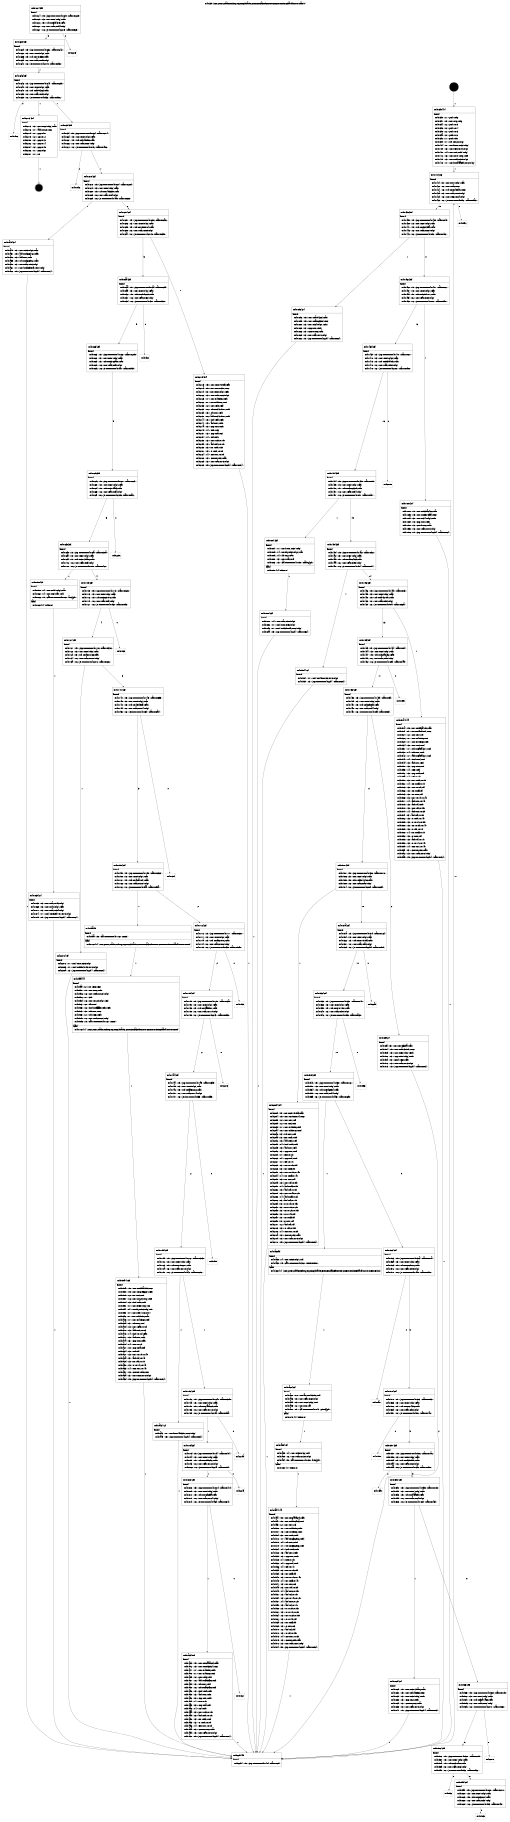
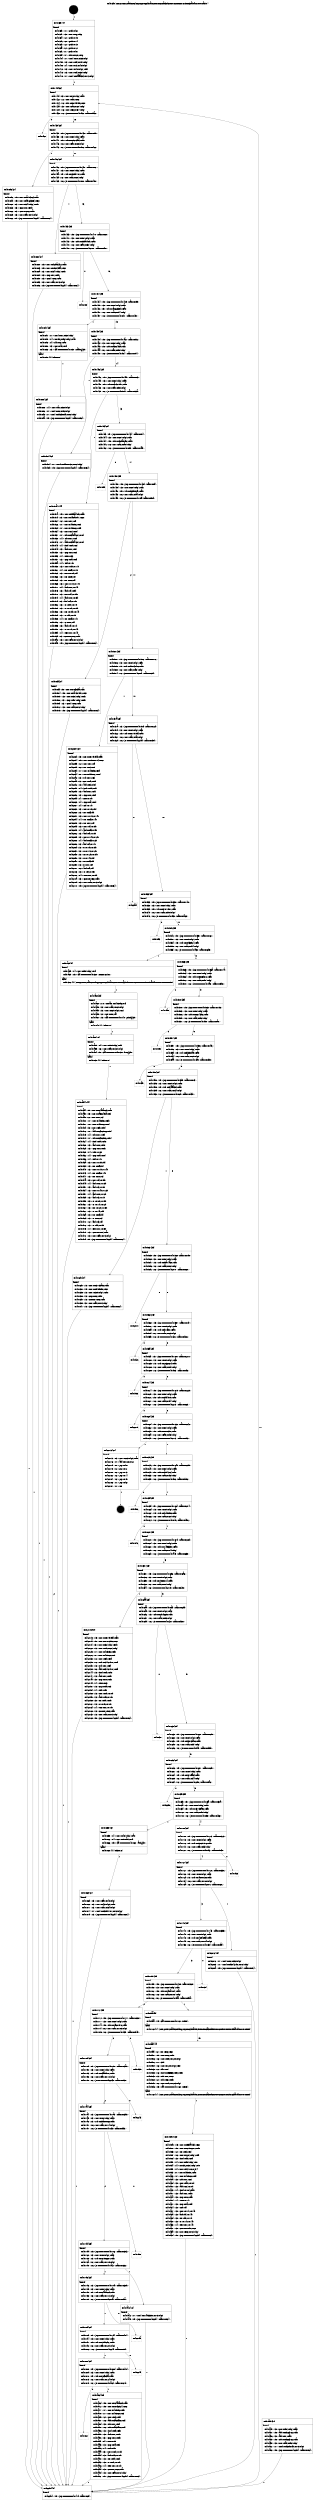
(39, 108) -> (143, 1445)
(71, 220) -> none
(136, 963) -> (199, 2038)
none -> (166, 1376)
